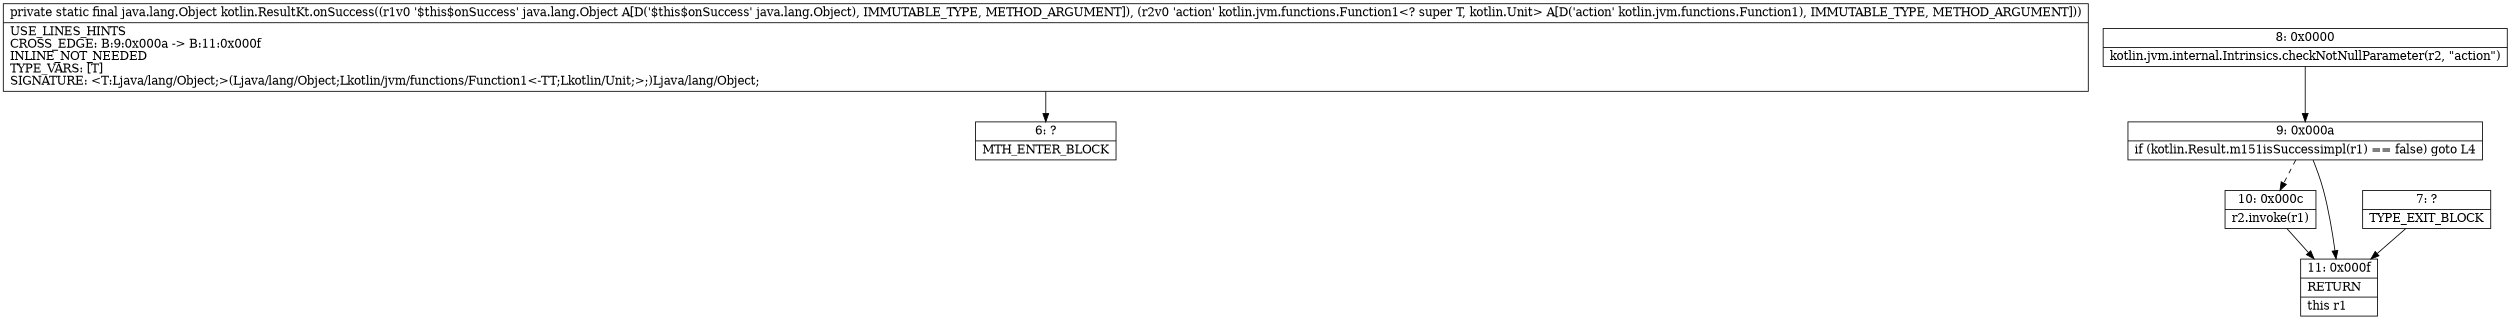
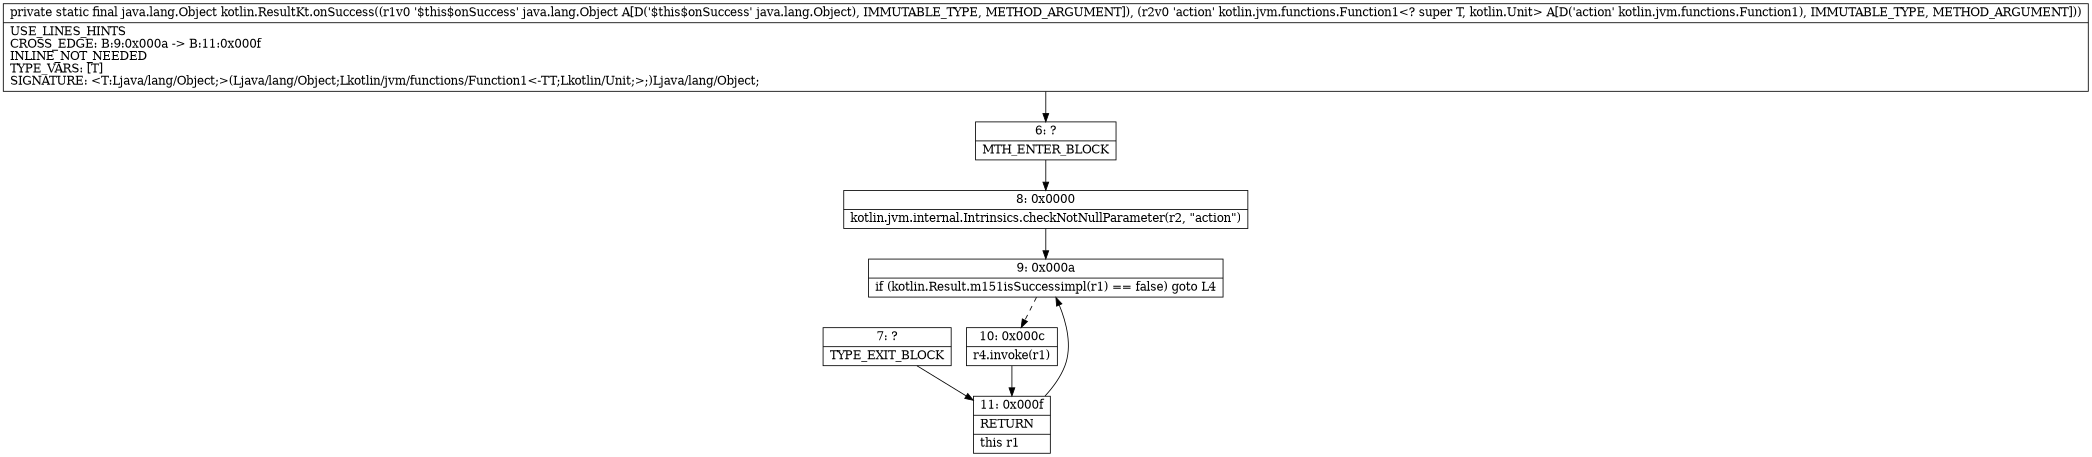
none -> (1046, 171)
(2327, 205) -> (1068, 353)
(2271, 219) -> (1012, 356)
